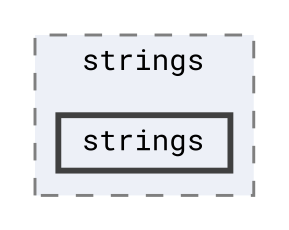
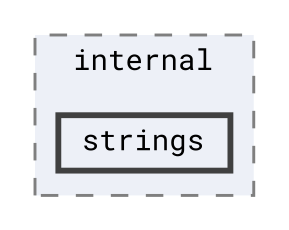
(144, 63) -> (144, 63)
